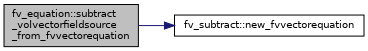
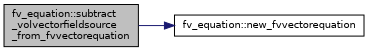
(269, 26) -> (269, 26)
